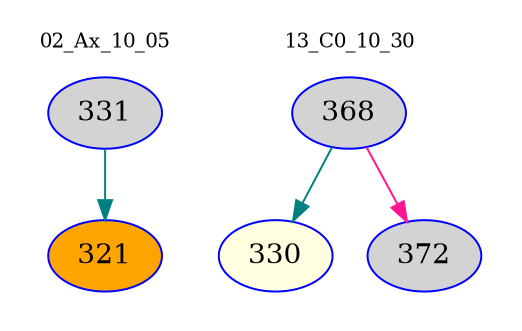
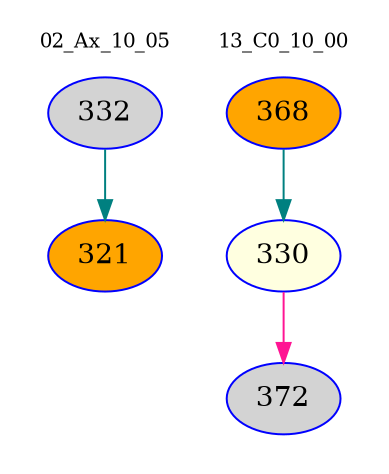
(350, 43) -> (284, 43)
(105, 113) -> (105, 113)
(349, 113) -> (284, 113)
(382, 176) -> (284, 318)
